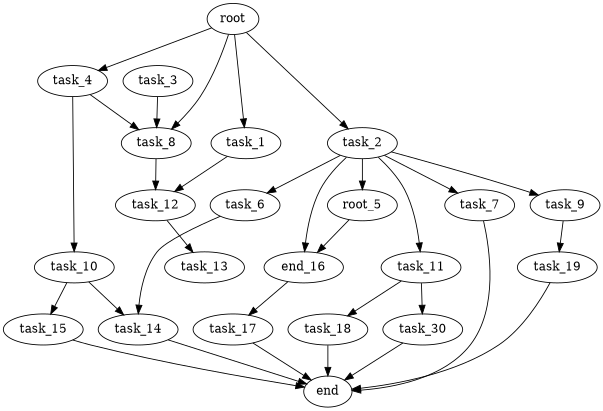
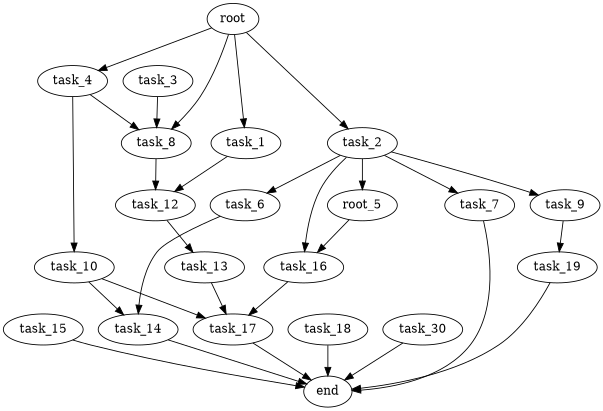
(304, 267) -> (304, 267)
(421, 267) -> none
none -> (217, 294)
(61, 295) -> (150, 297)
